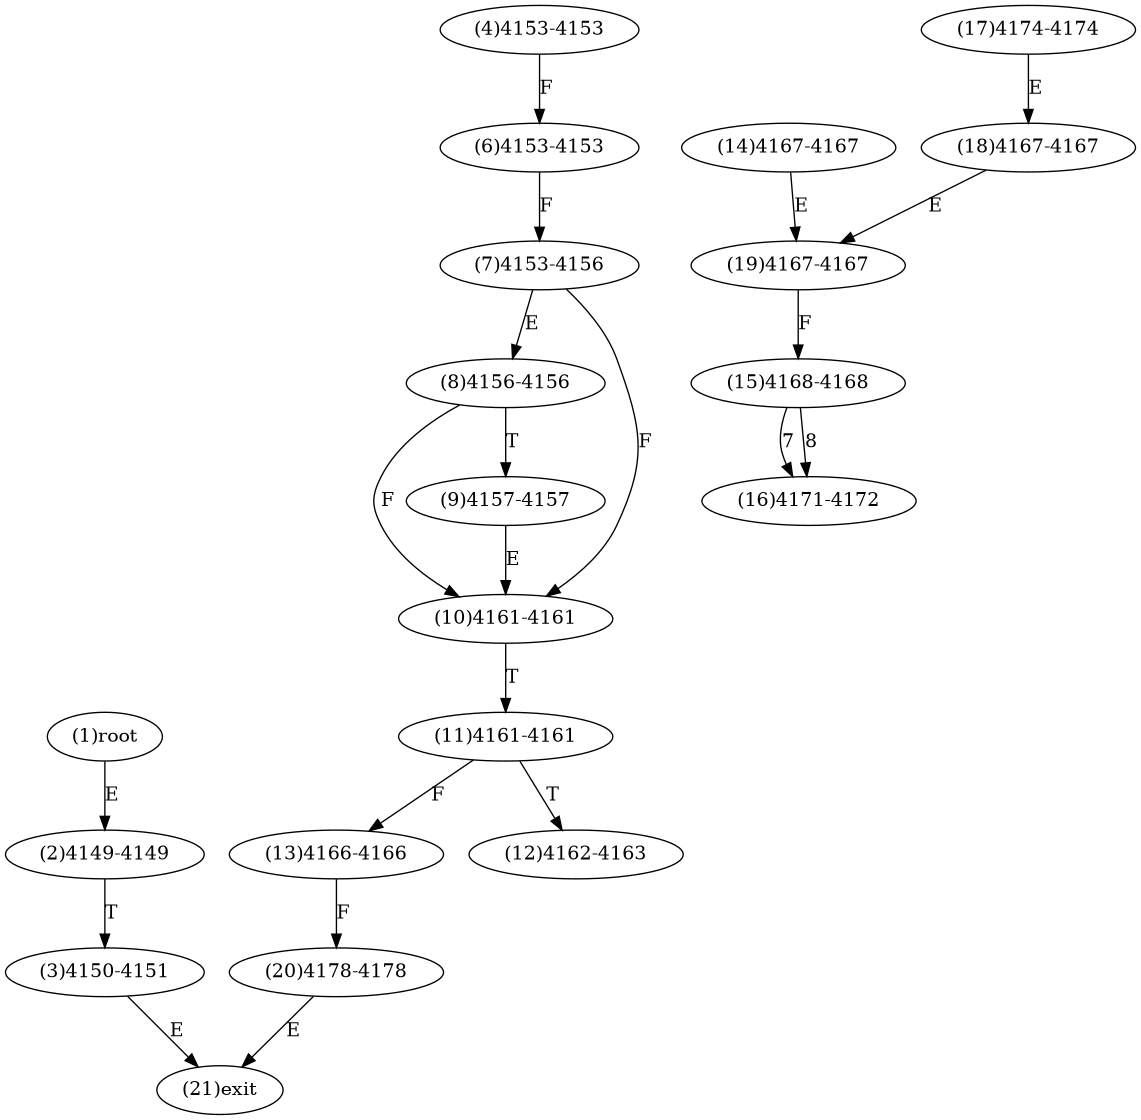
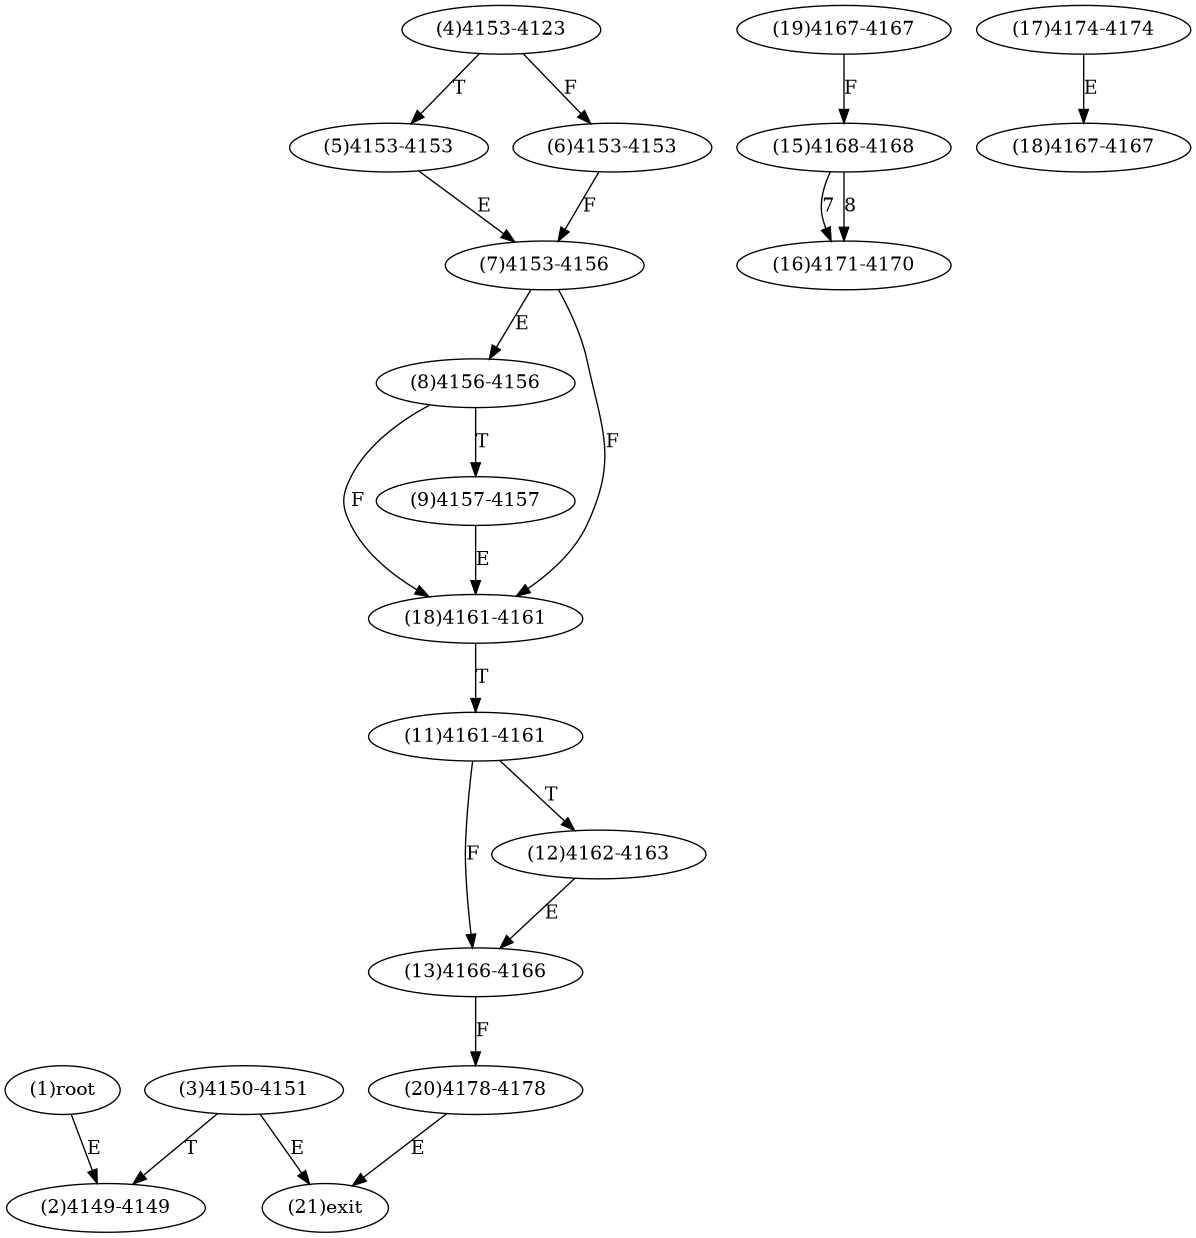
(540, 30) -> (501, 30)
none -> (389, 148)
(789, 148) -> none
(919, 203) -> none
(809, 501) -> (844, 265)
(506, 619) -> (476, 619)
(105, 907) -> (181, 1144)
none -> (542, 909)
